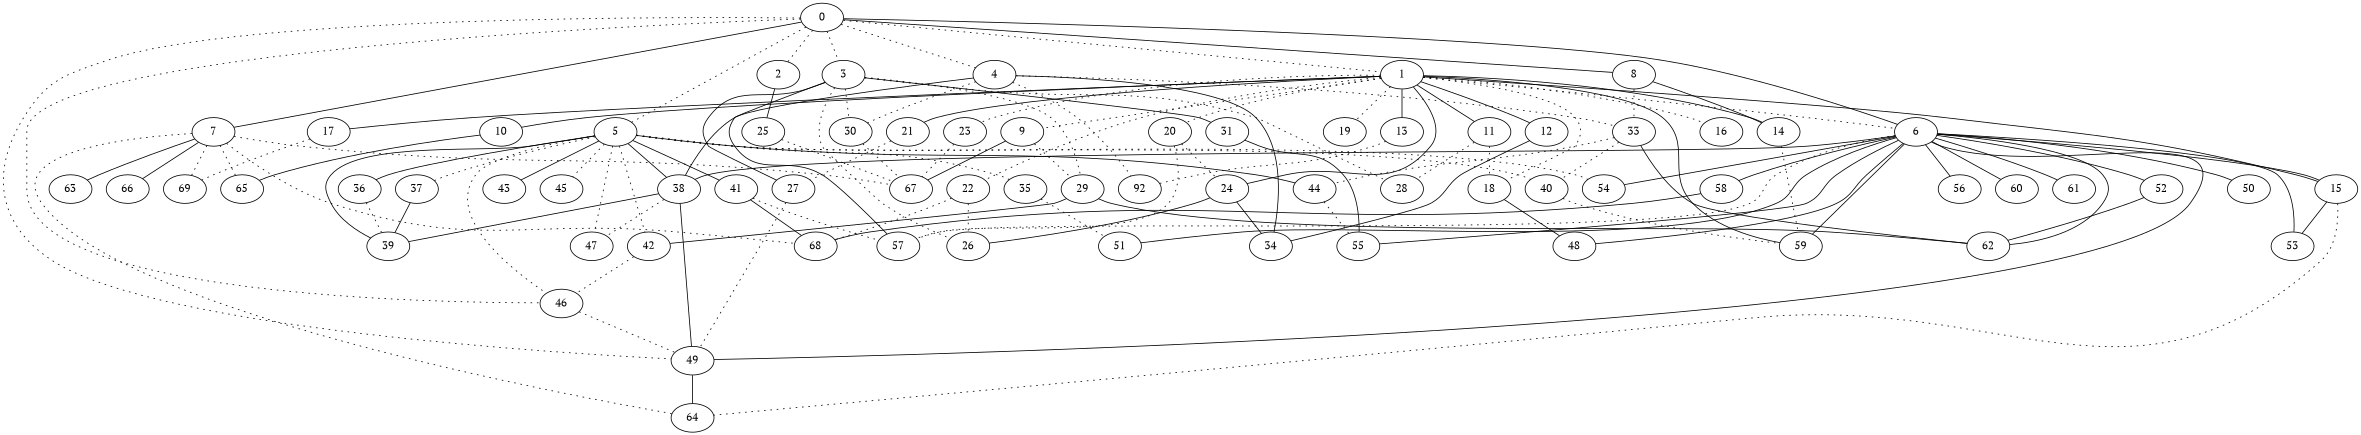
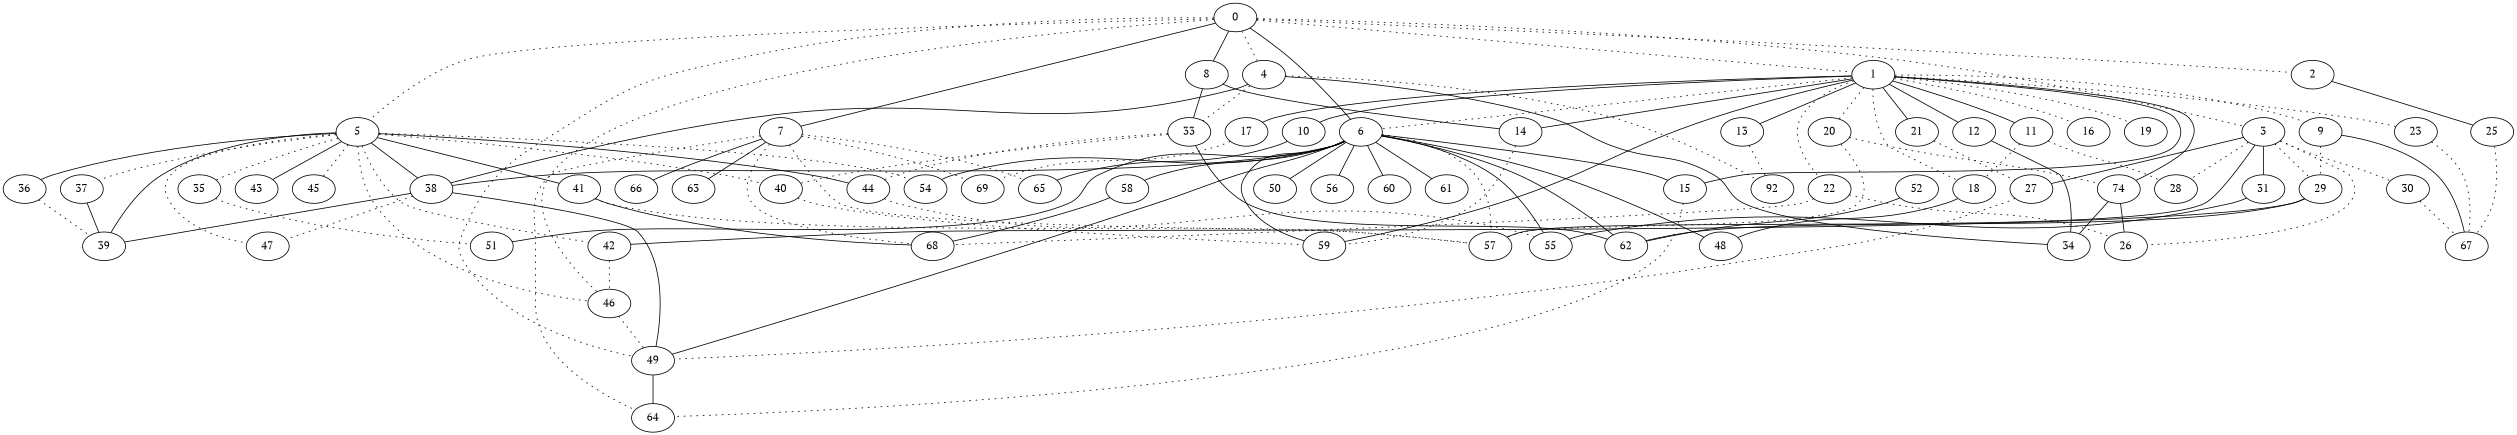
(921, 101) -> none
(1634, 110) -> (1198, 103)
(2042, 153) -> none
(546, 160) -> (1115, 226)
(1227, 189) -> (2119, 189)
(2293, 246) -> none
